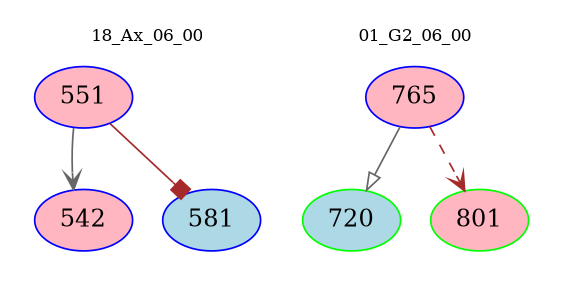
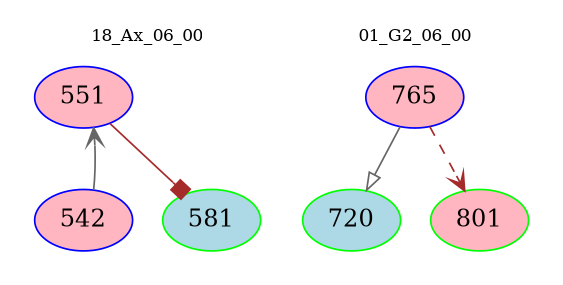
(72, 150) -> (95, 168)
(212, 220) -> (212, 220)
